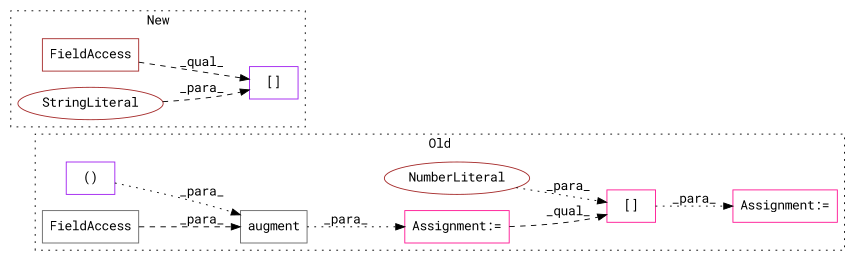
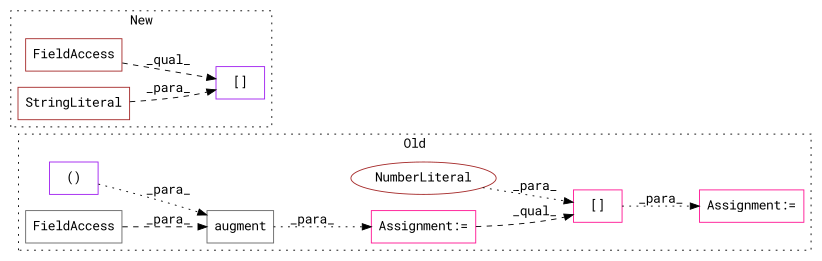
(91, 103) -> (74, 103)
